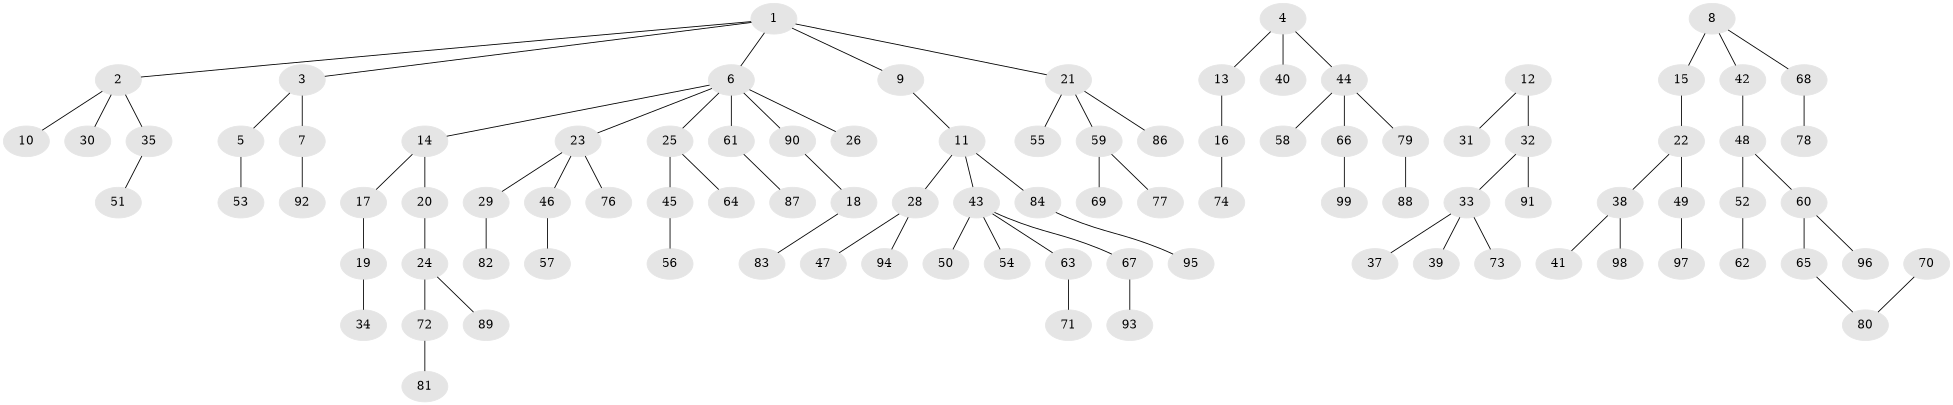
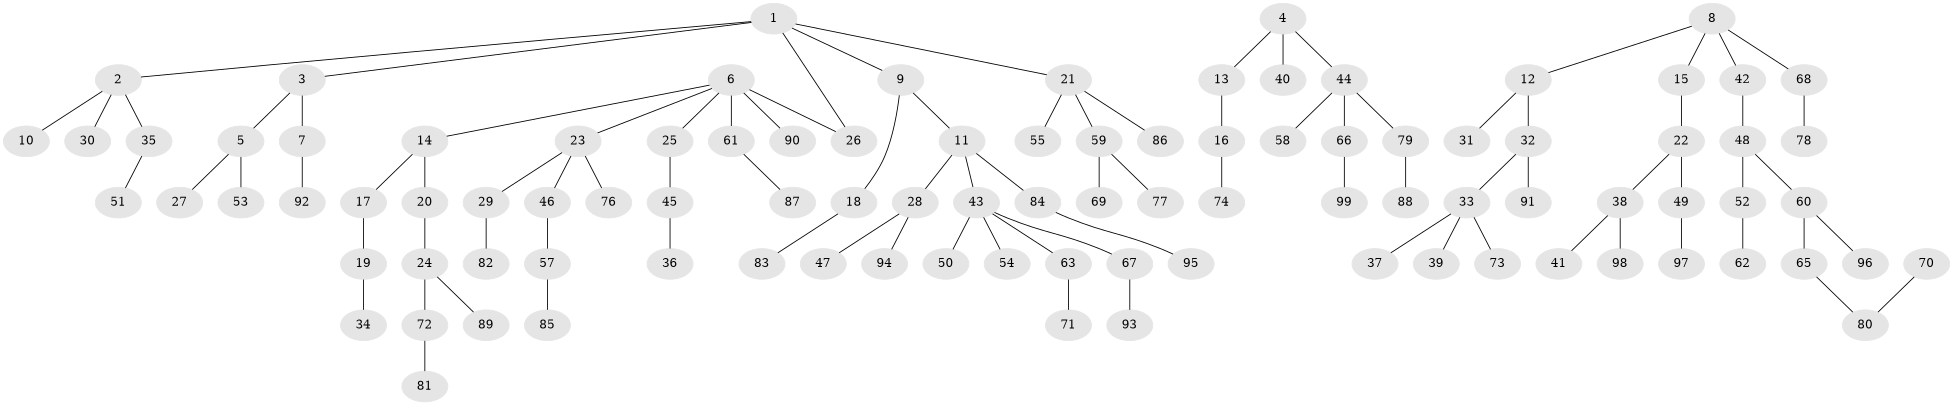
(753, 49) -> (814, 80)
none -> (1620, 49)
(823, 172) -> (889, 145)
none -> (180, 203)
(731, 203) -> none
(670, 264) -> (670, 264)
none -> (547, 325)
